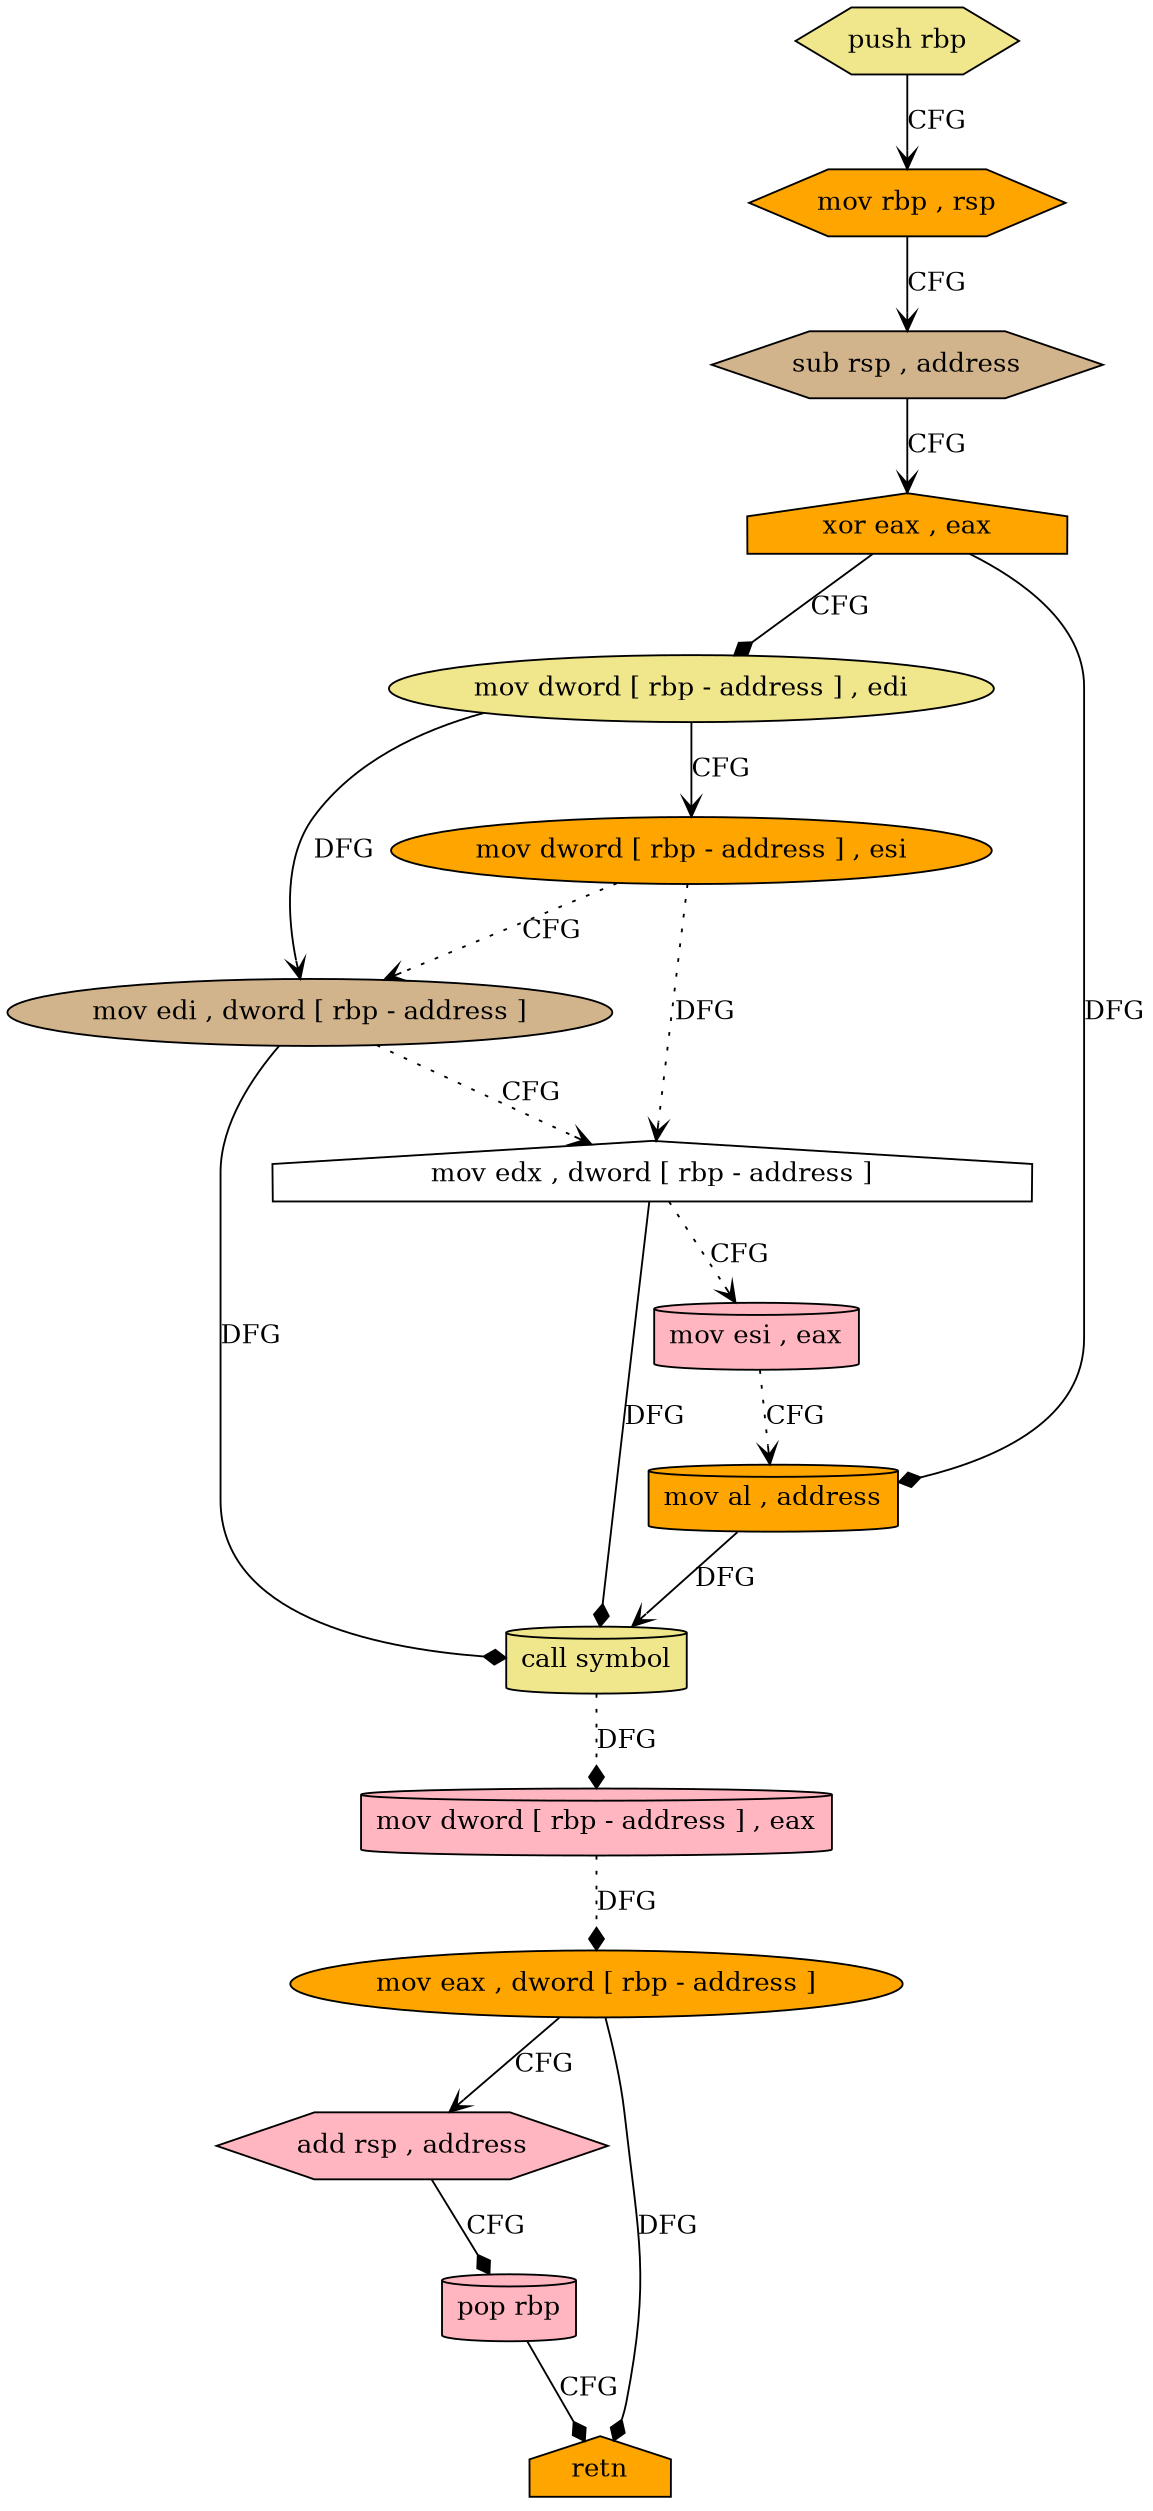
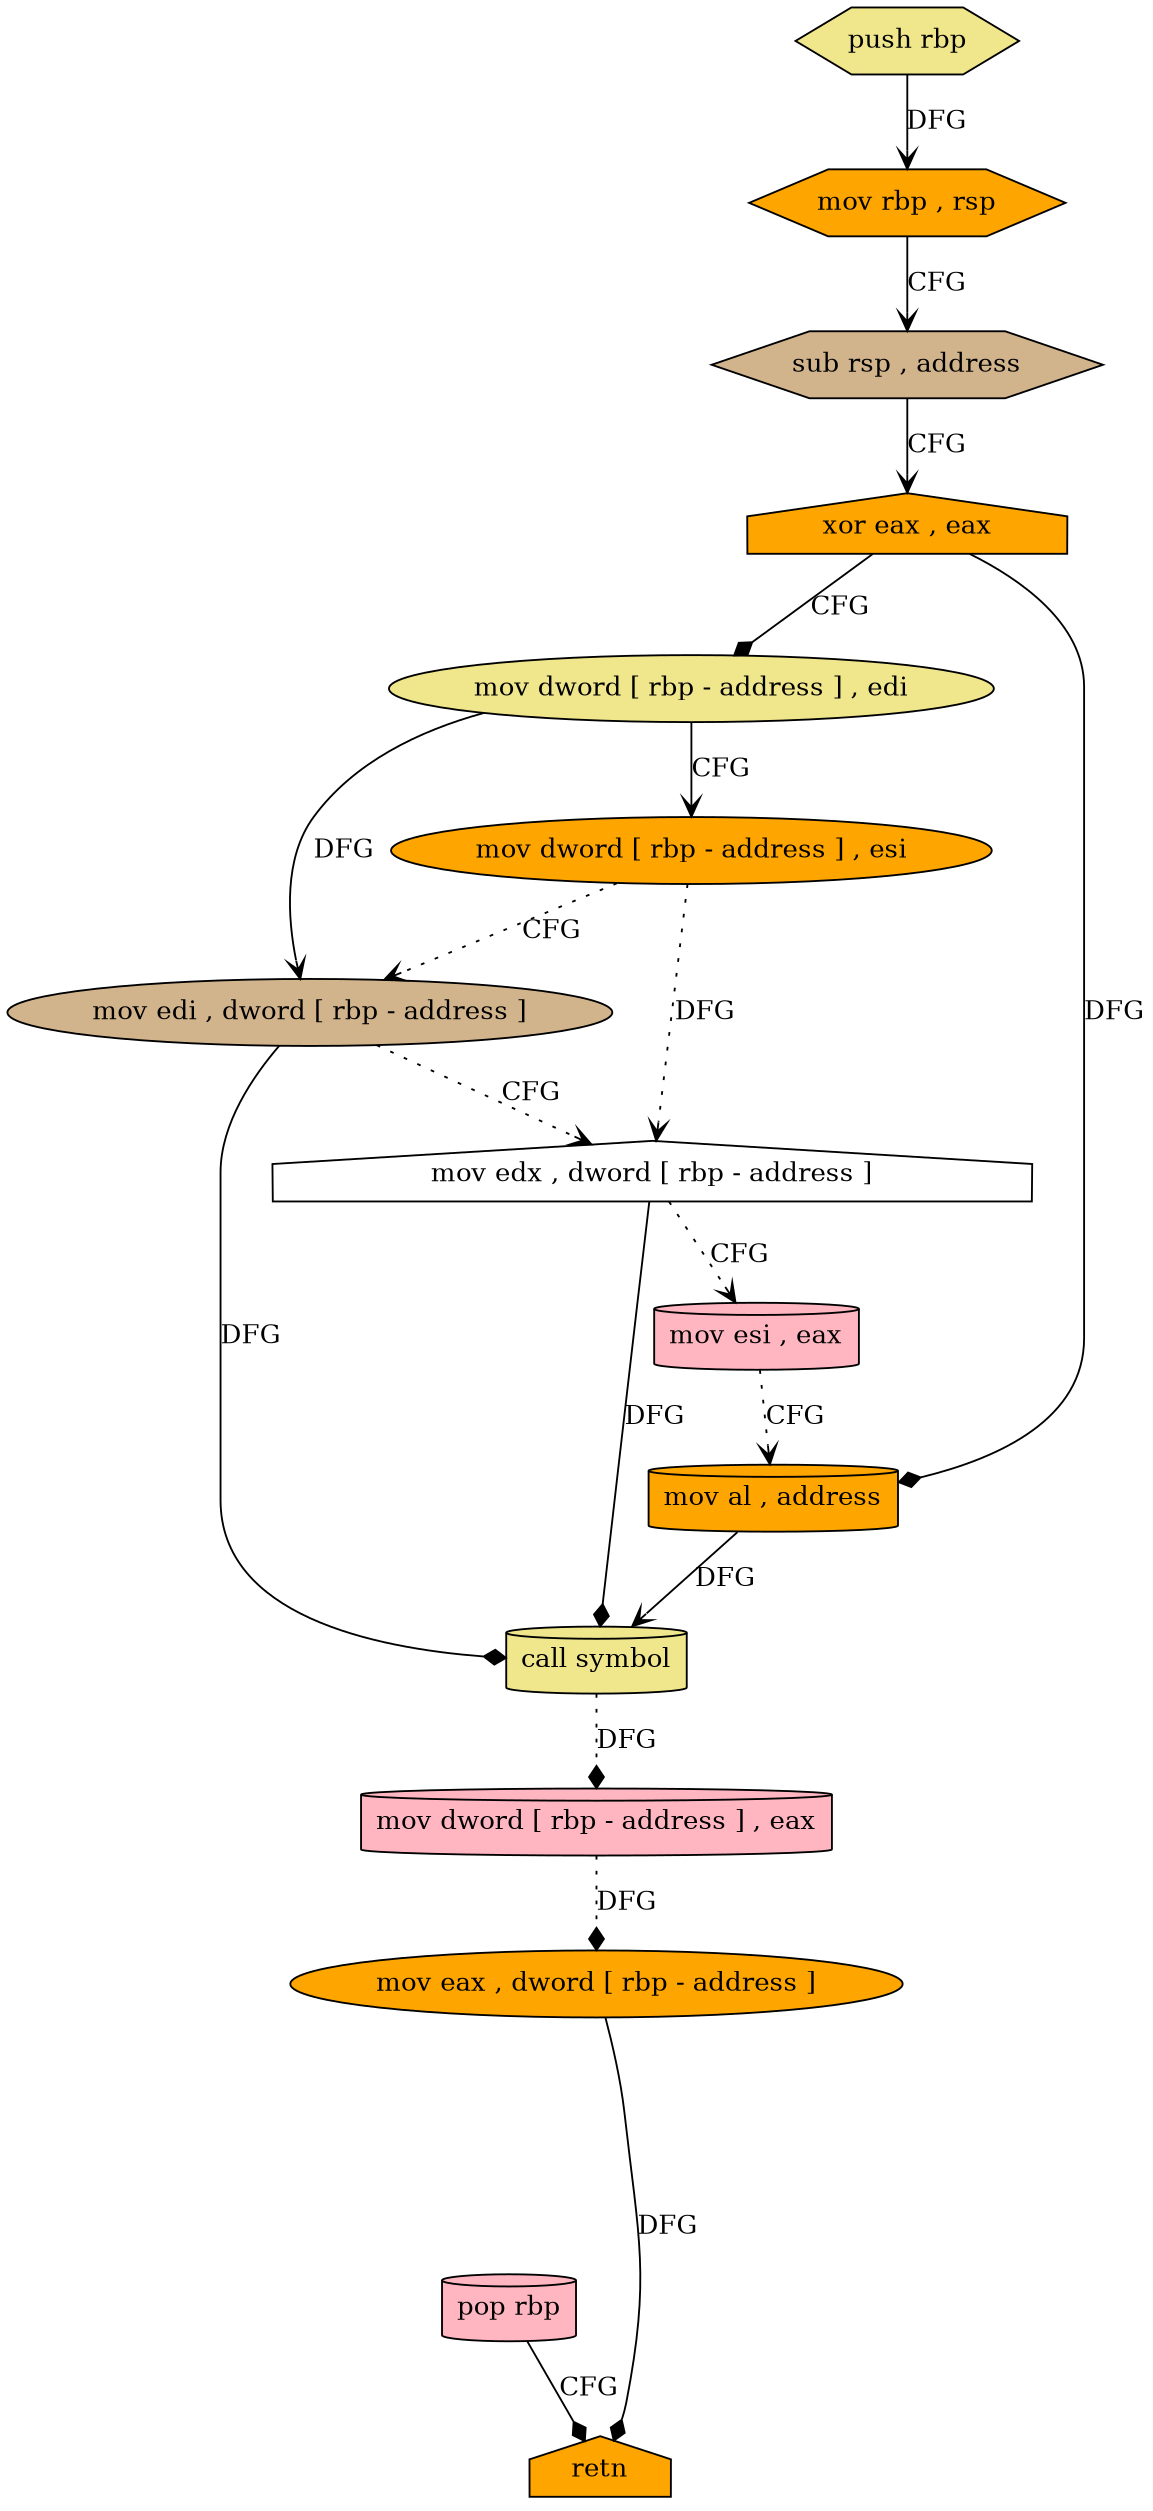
(937, 122) -> (937, 122)
(412, 2146) -> none
